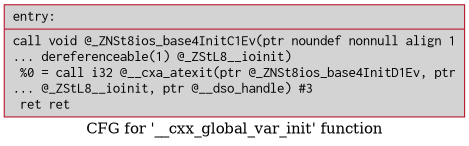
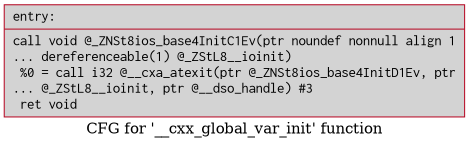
(42, 104) -> (45, 104)
